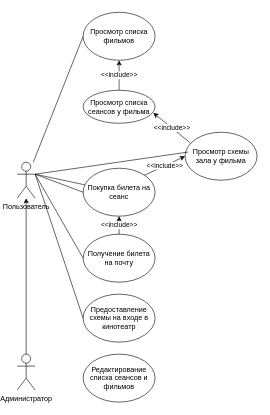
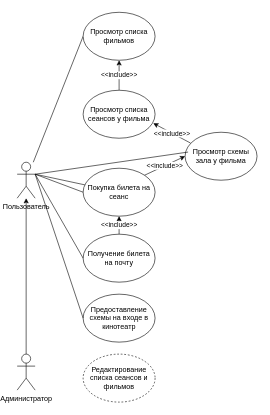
(119, 107) -> (119, 114)
(119, 378) -> (119, 378)
